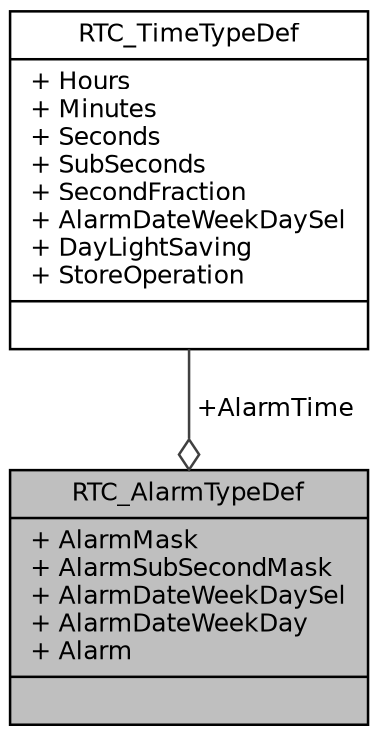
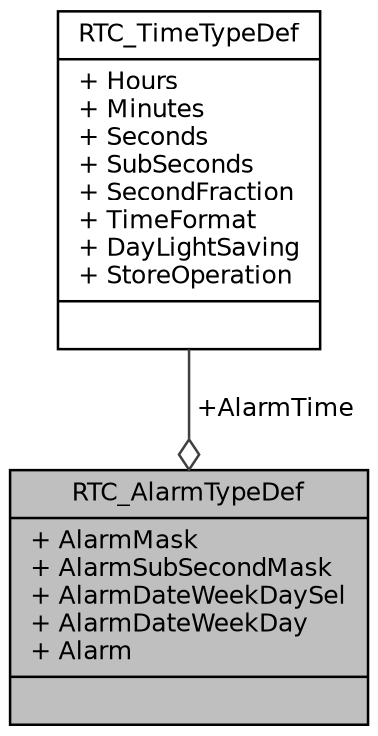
(189, 221) -> (168, 221)
